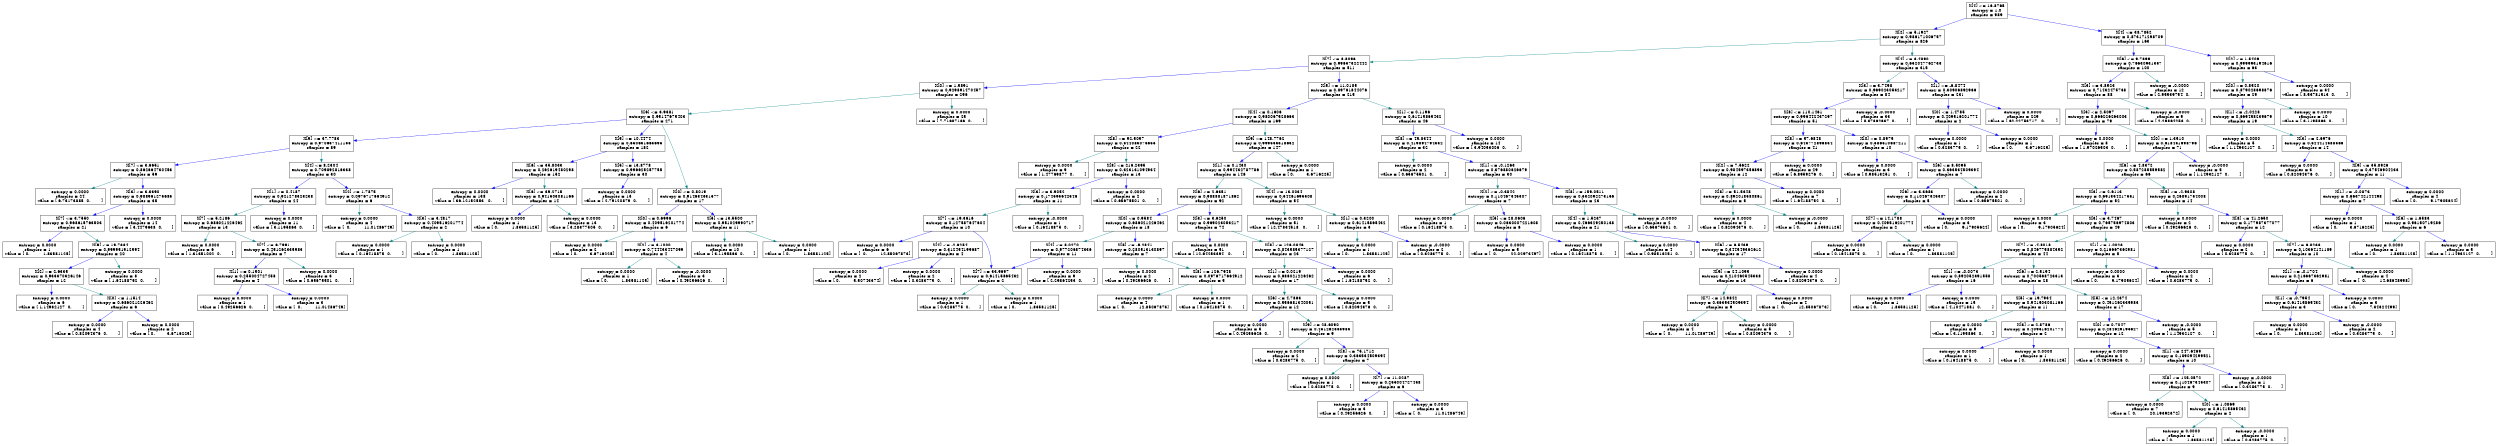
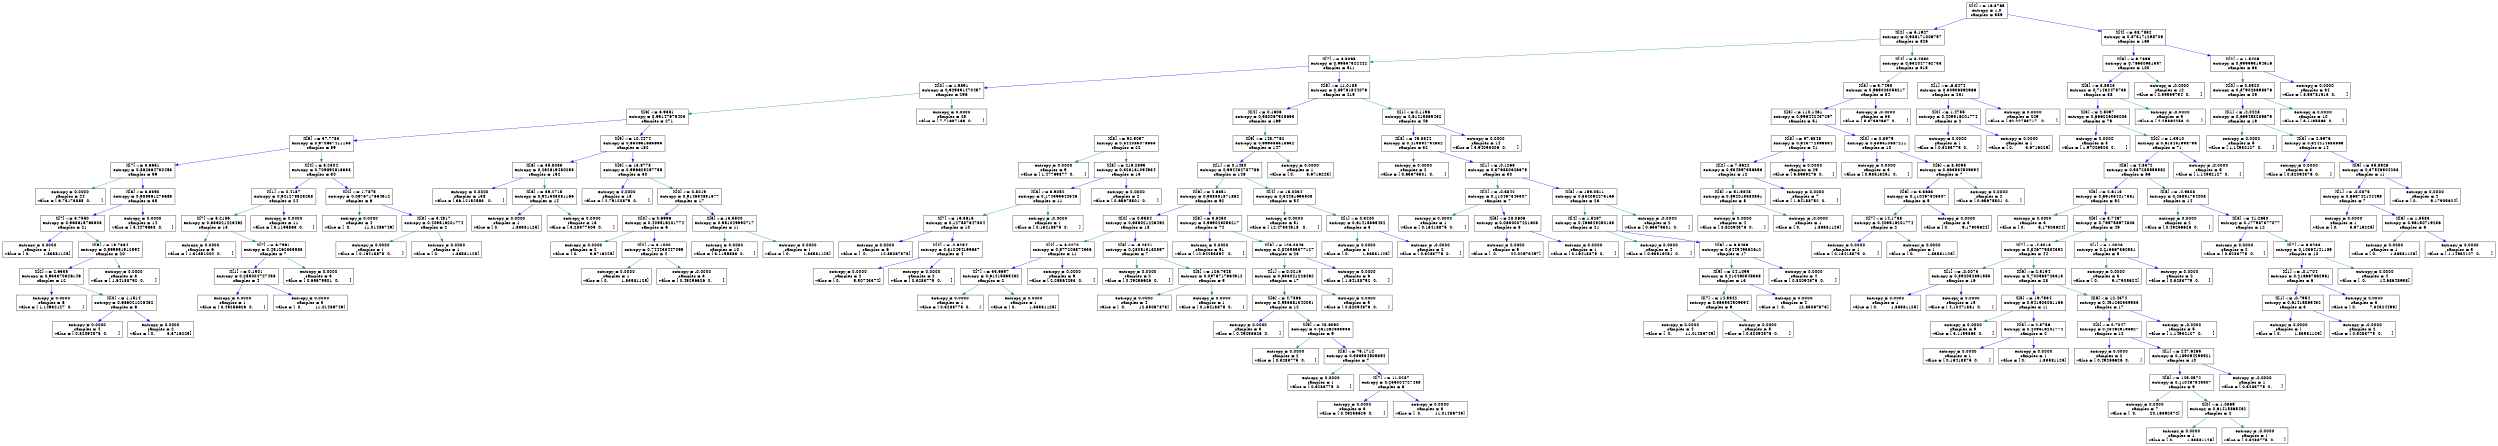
(1929, 76) -> none
(1803, 129) -> none
(1197, 130) -> none
(676, 155) -> (660, 183)
(987, 246) -> (953, 235)
(2184, 371) -> (2180, 368)
